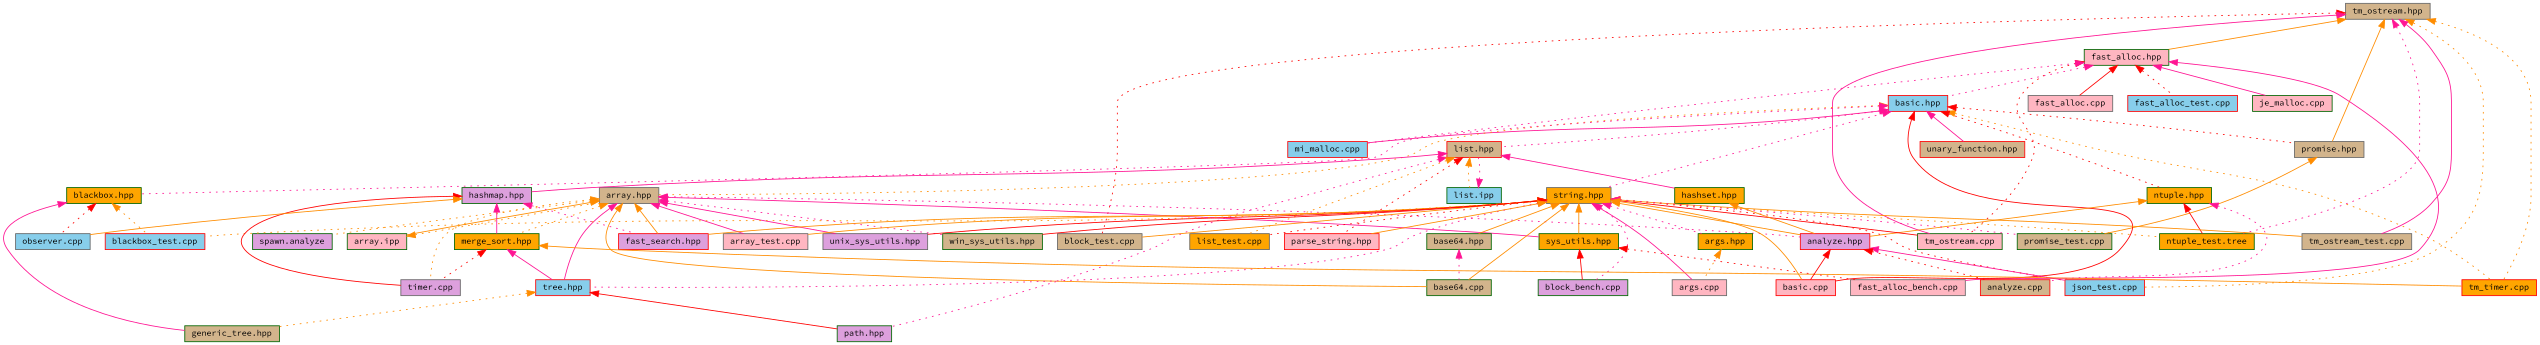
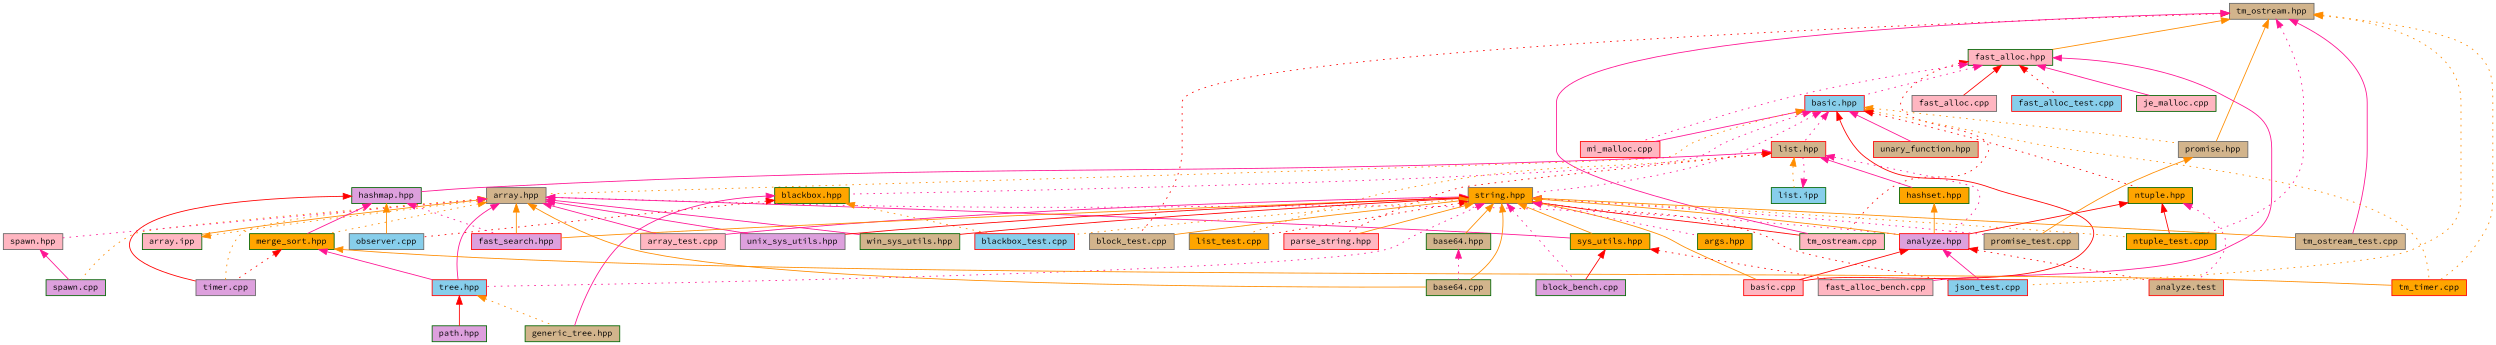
(2126, 124) -> (2026, 125)
(1328, 149) -> (1620, 149)
(784, 215) -> (707, 217)
(1173, 216) -> (1092, 209)
(2031, 216) -> (2044, 219)
none -> (33, 242)
(292, 242) -> (76, 288)
(1165, 242) -> (1978, 191)
(2065, 242) -> (2031, 242)
(2207, 242) -> (2171, 242)
(1699, 288) -> none
(2015, 288) -> (2186, 288)
